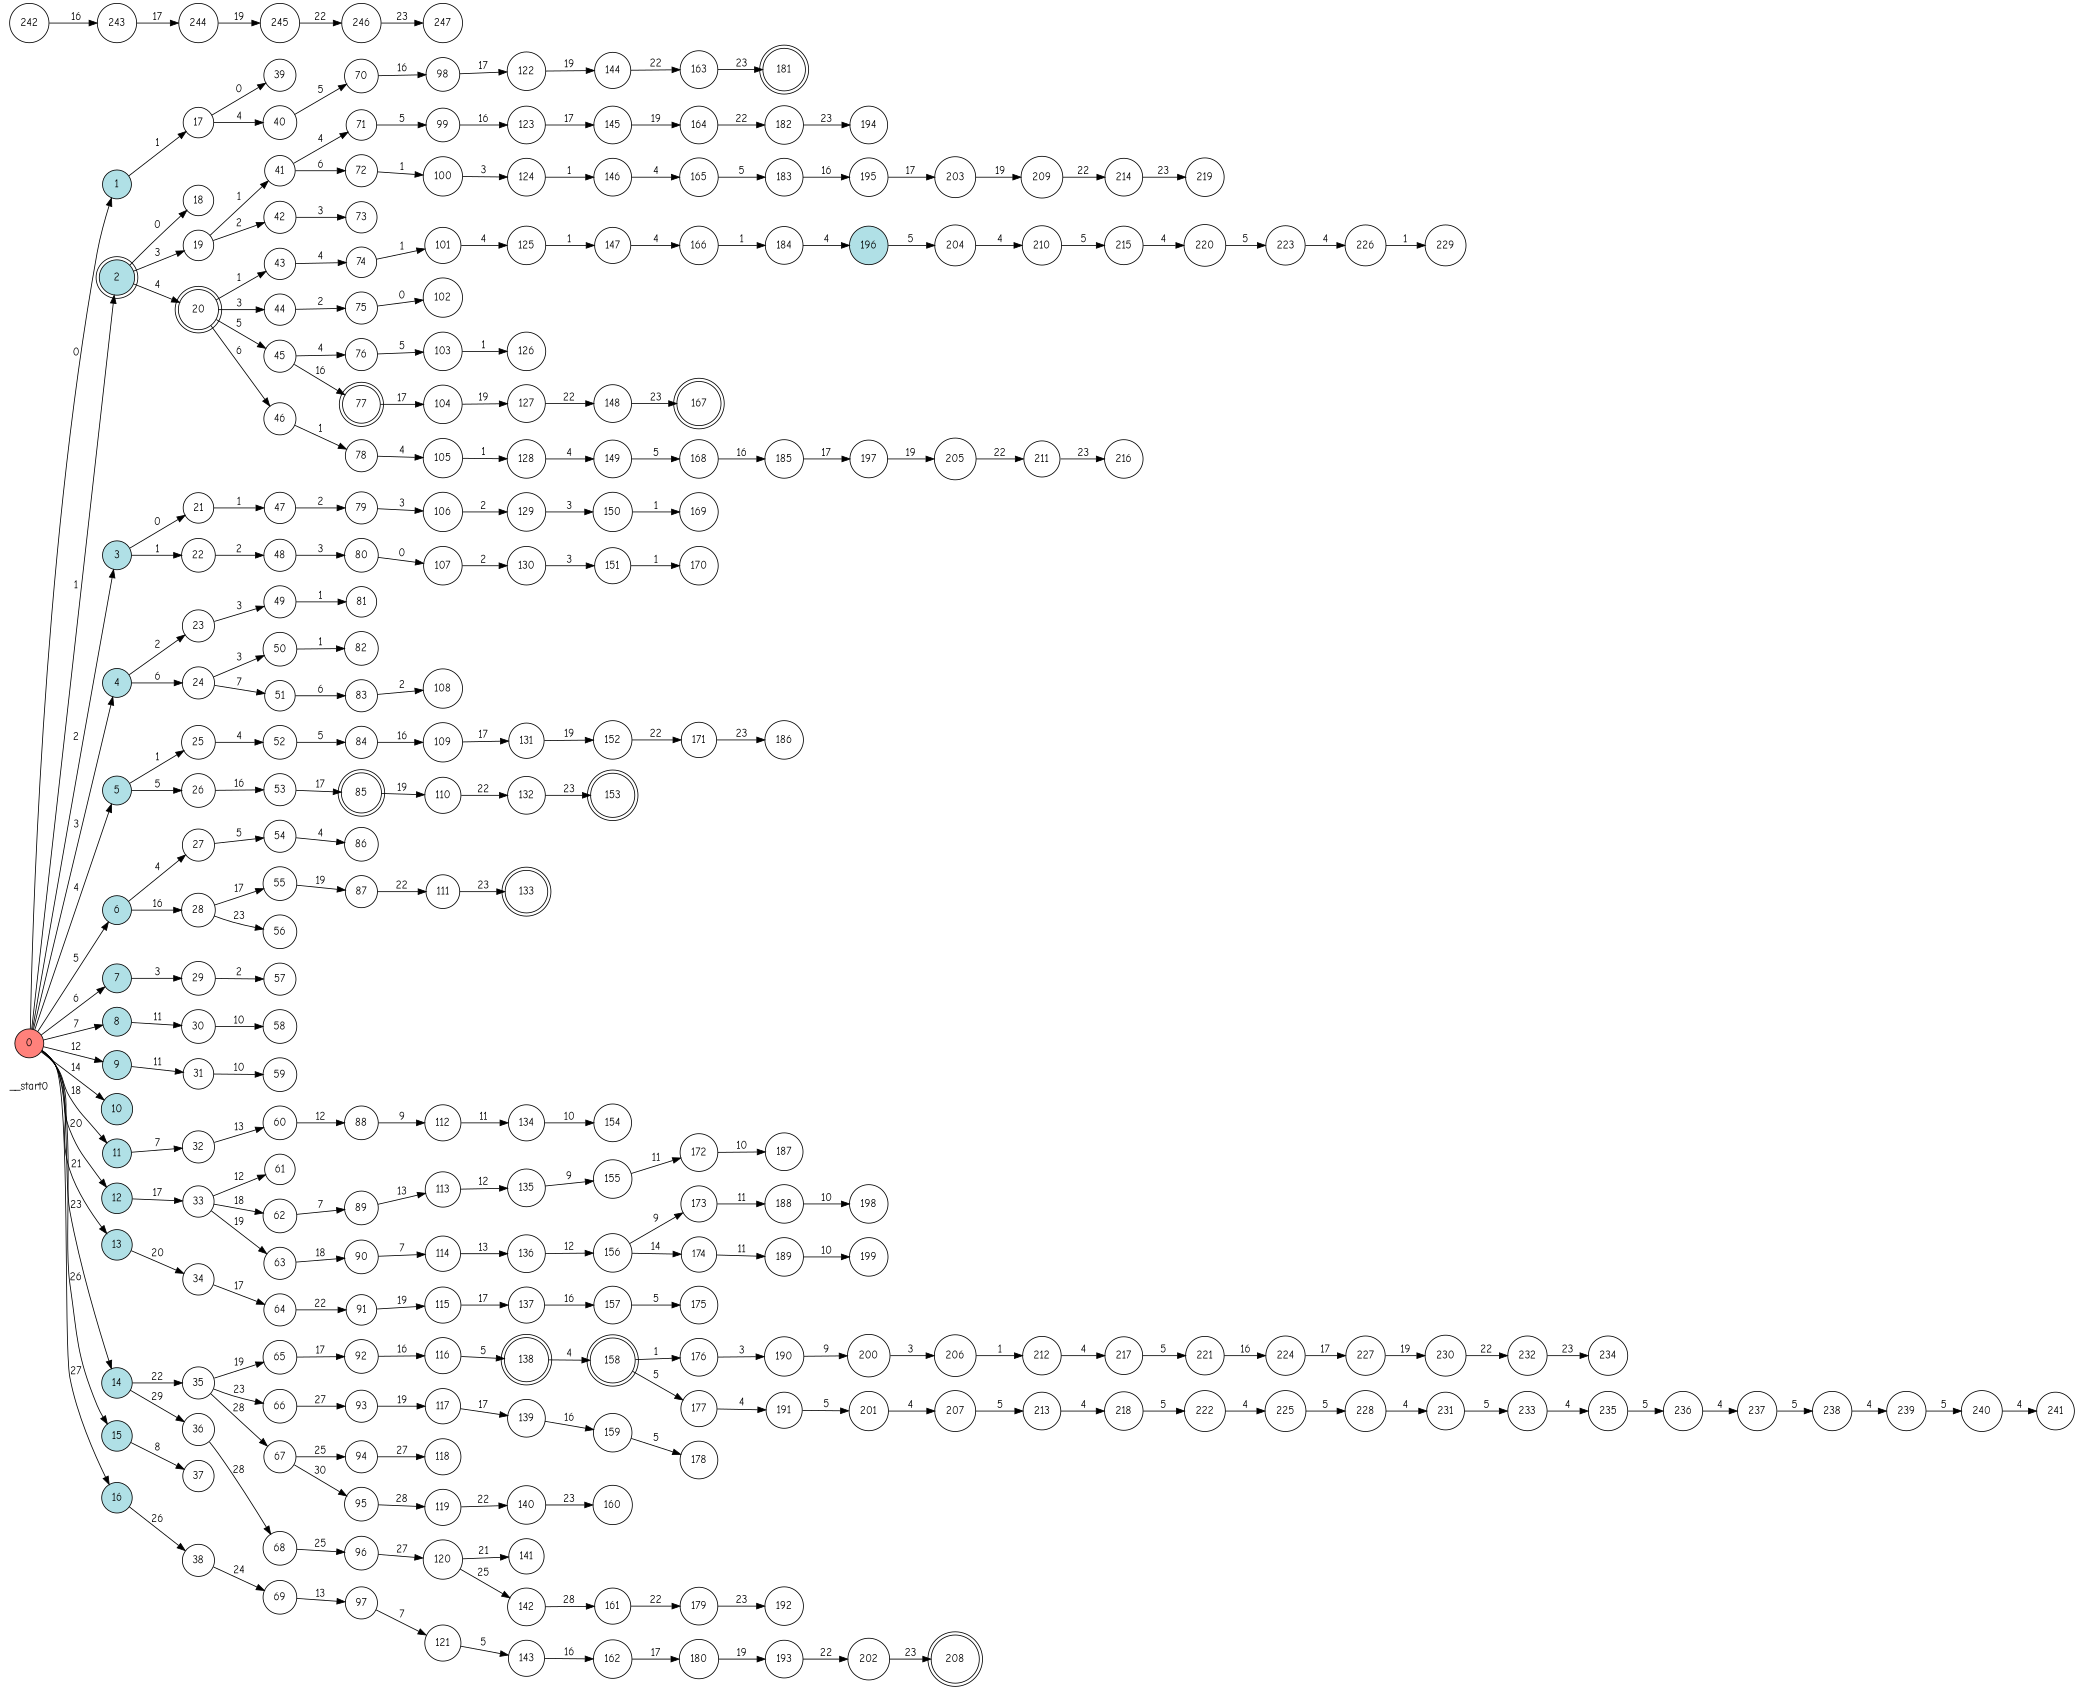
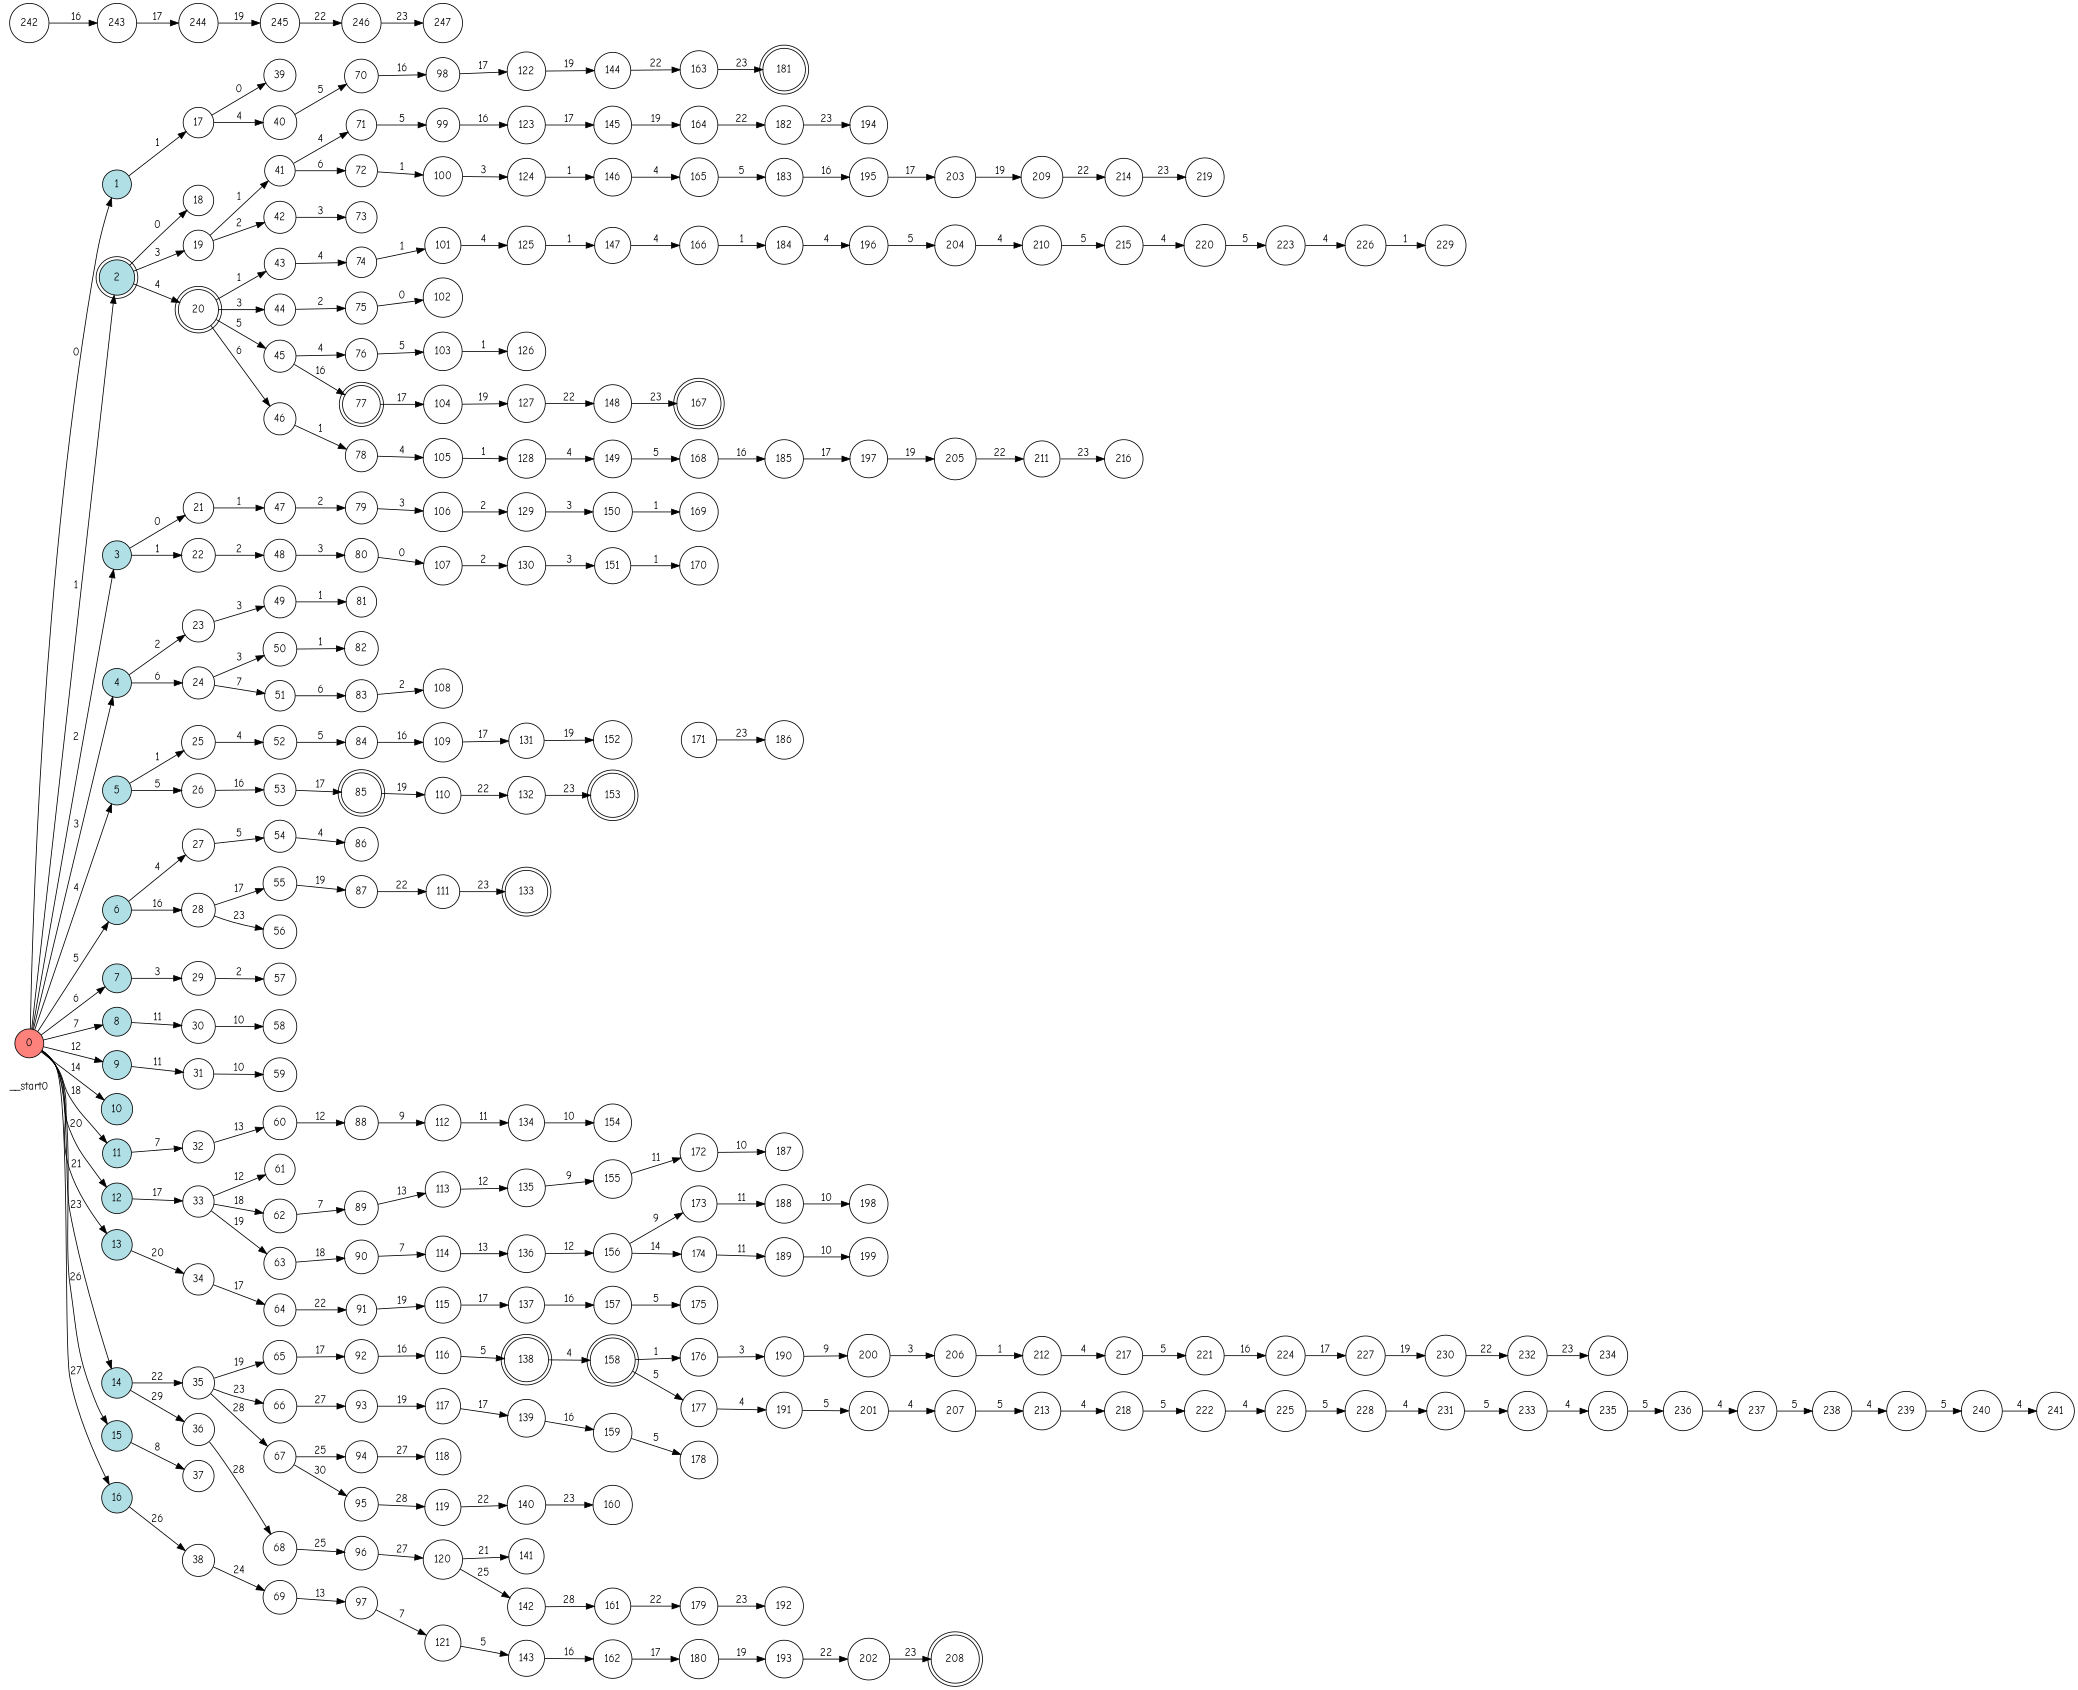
(869, 245) -> (869, 245)
(652, 740) -> none
